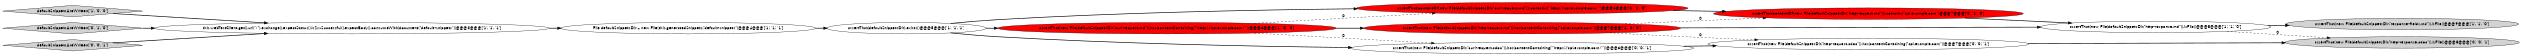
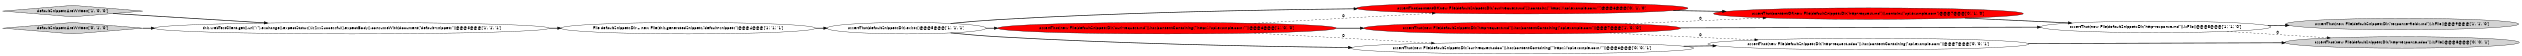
(73, 45) -> none
